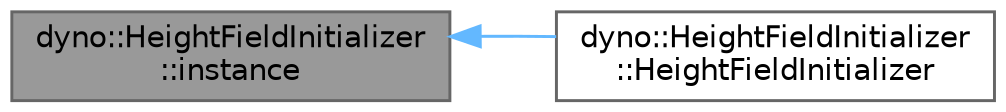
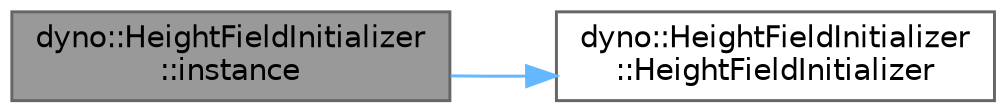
(519, 36) -> (488, 76)
